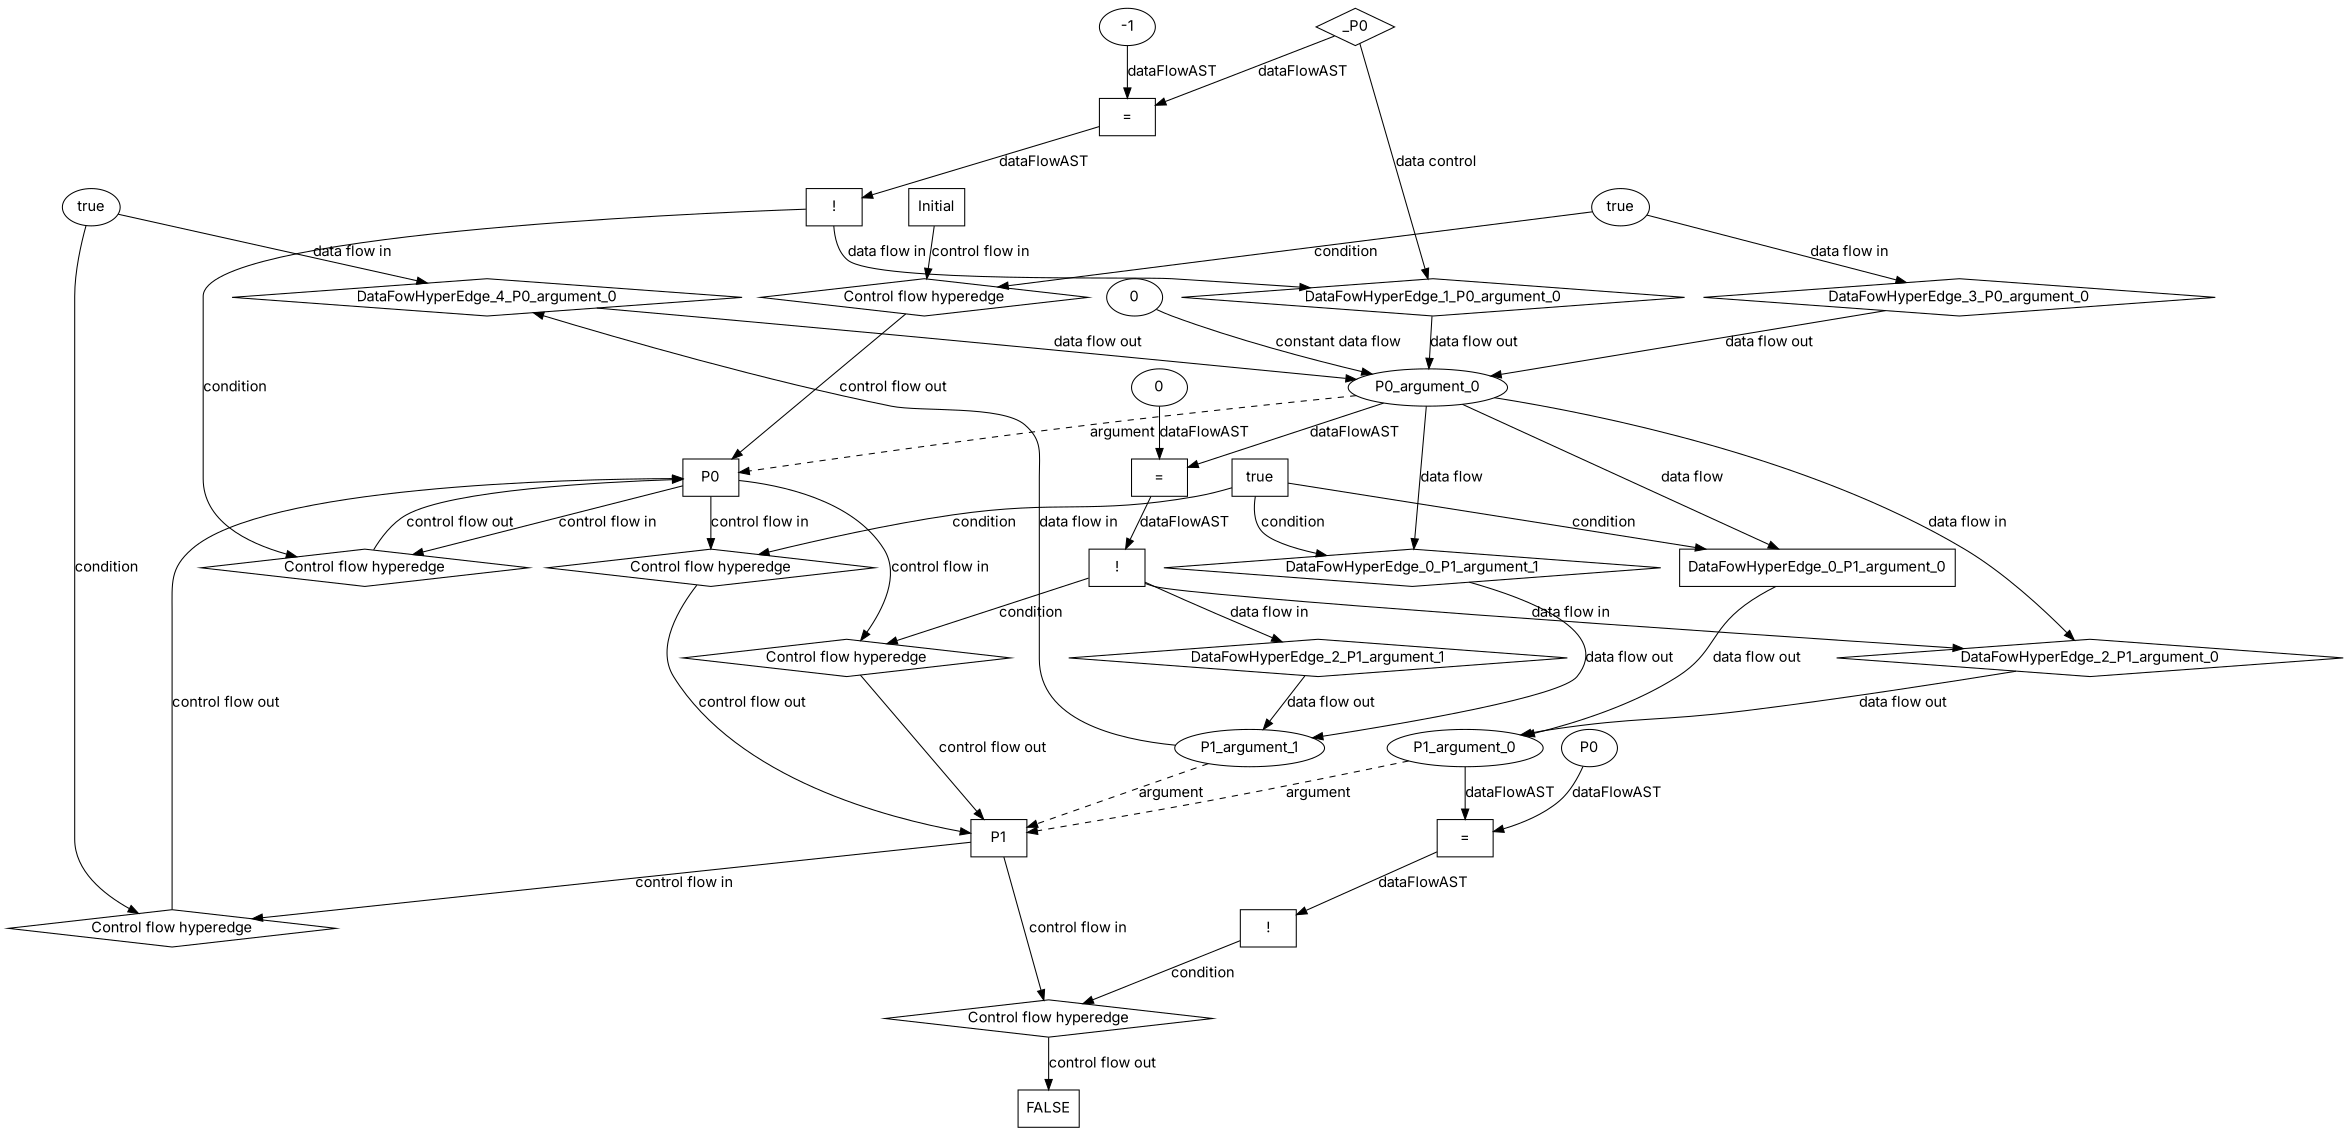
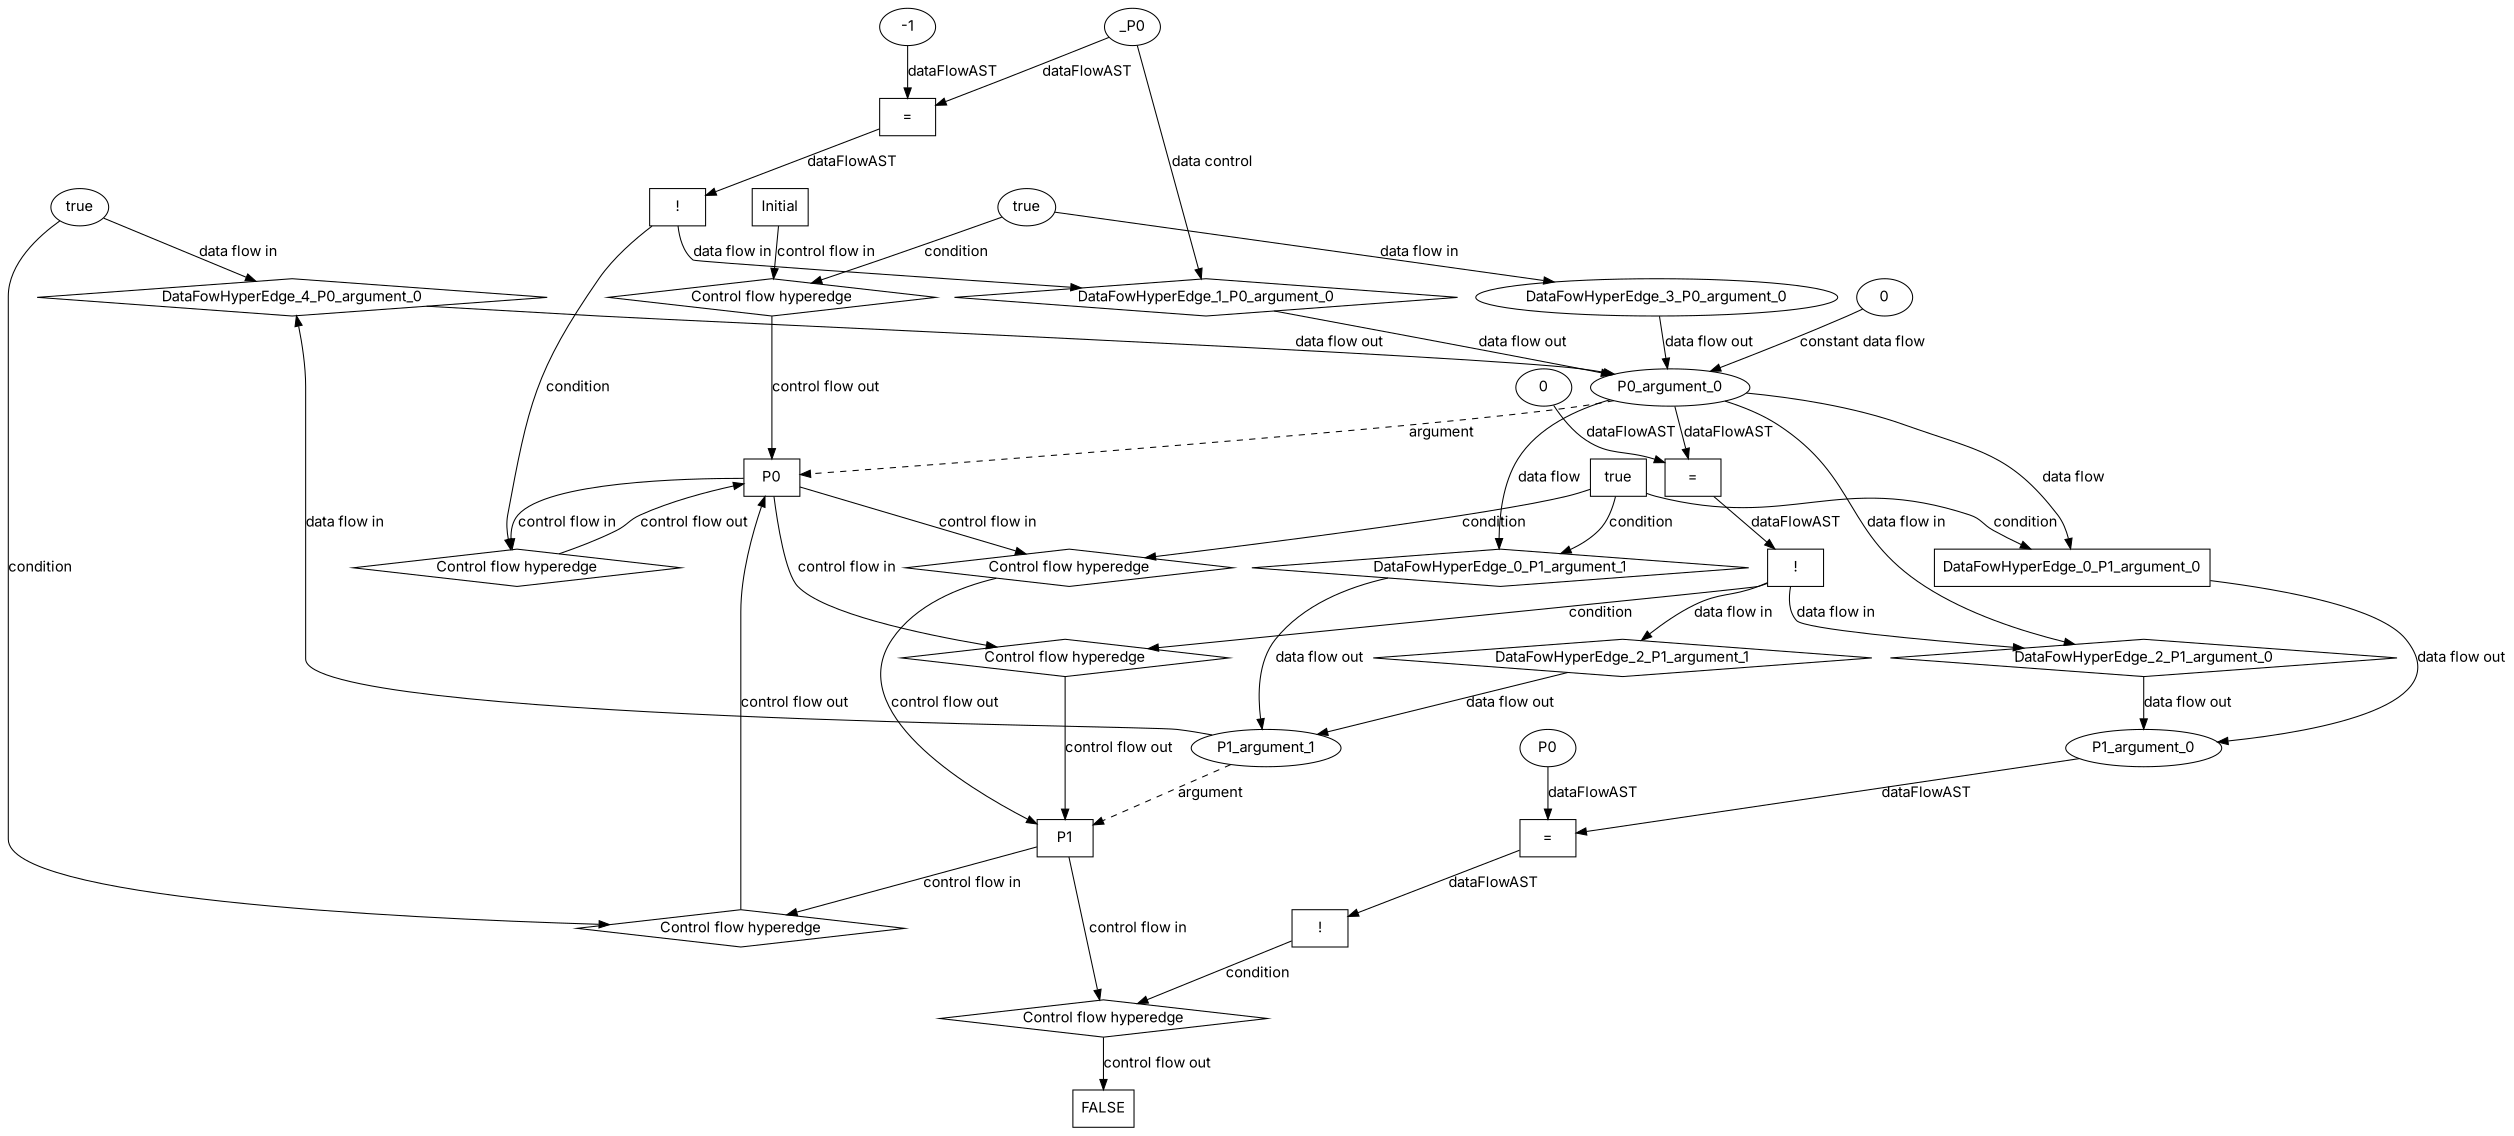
(1355, 27) -> (1132, 27)
(1959, 297) -> (1657, 297)
(1223, 798) -> none
